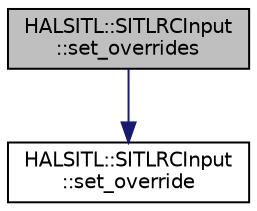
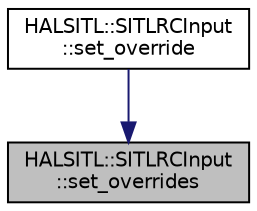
(129, 95) -> (129, 95)
